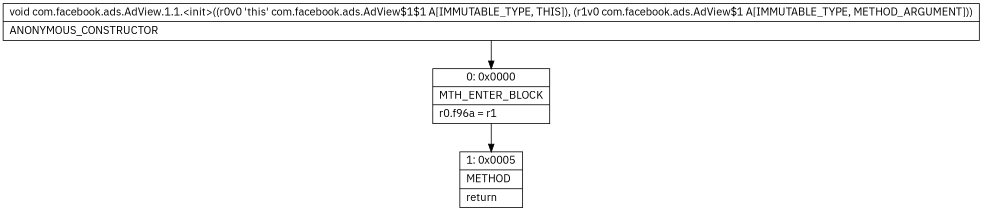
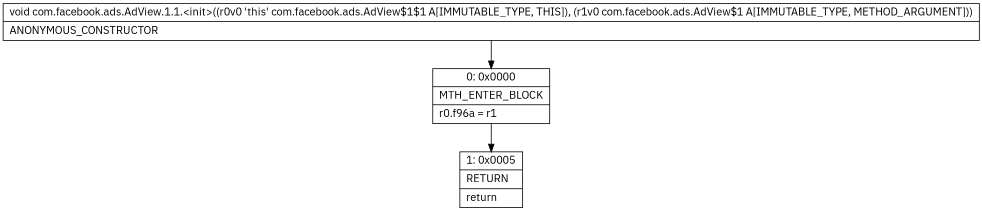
(489, 179) -> (488, 179)
